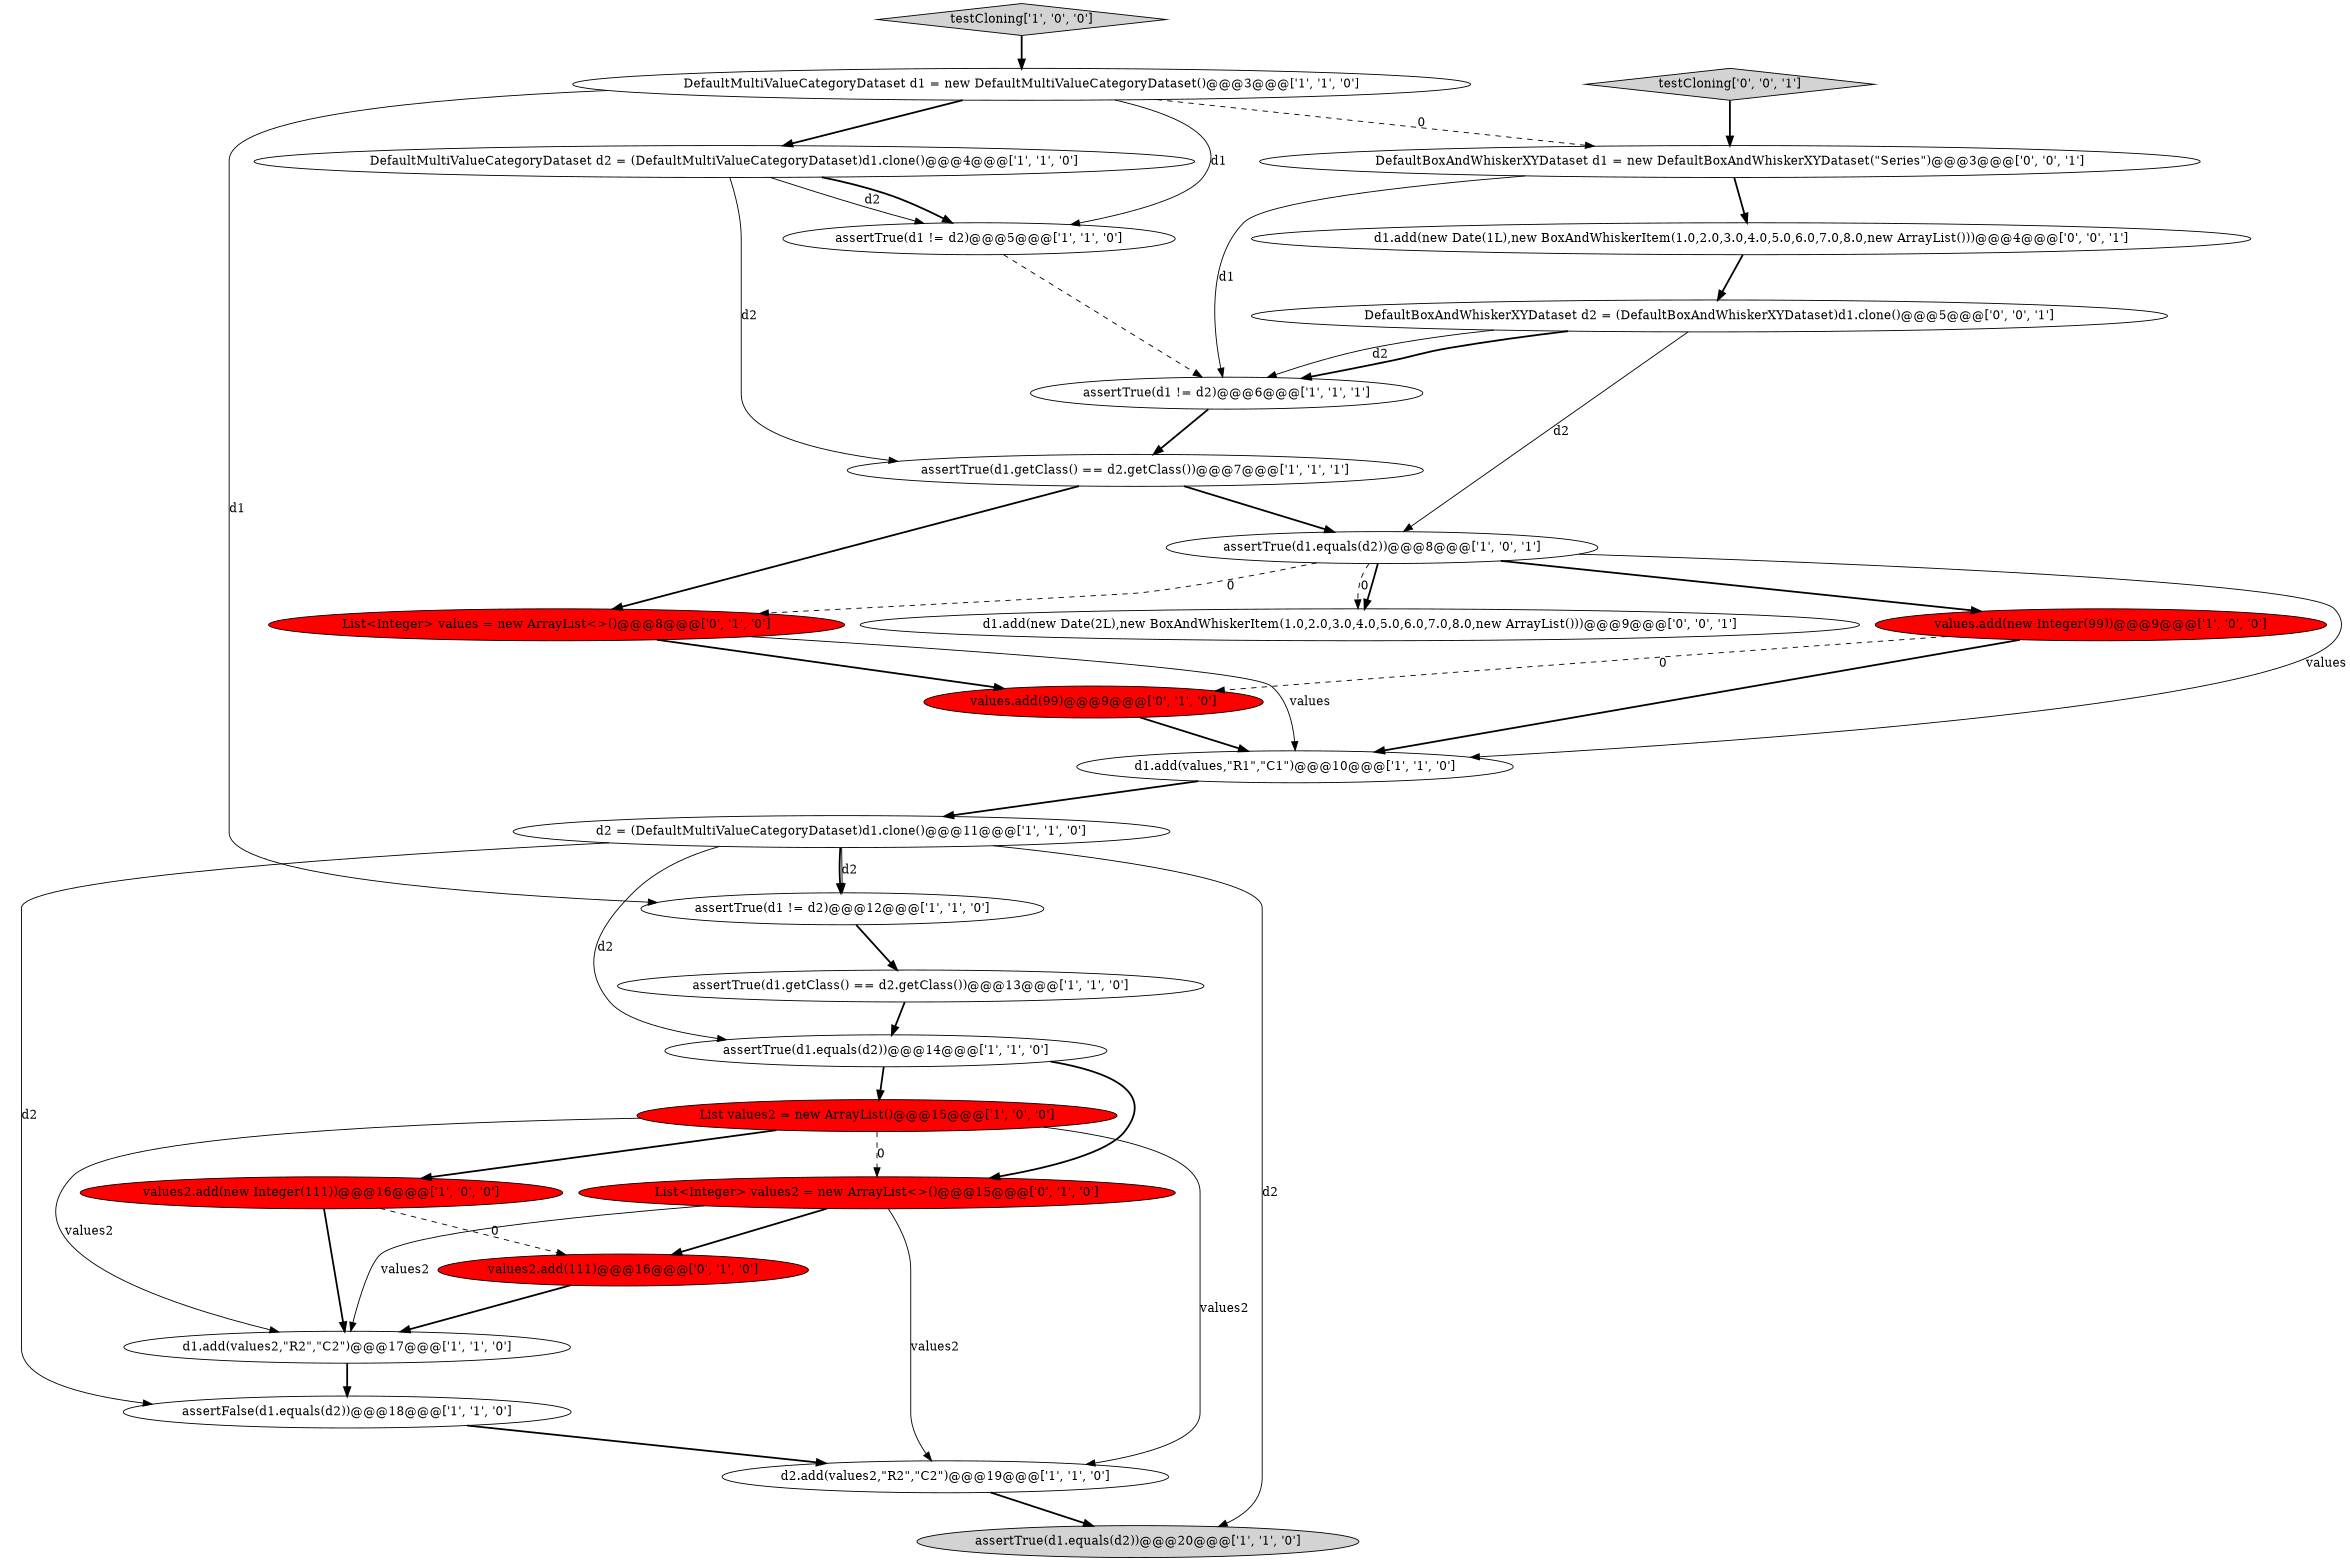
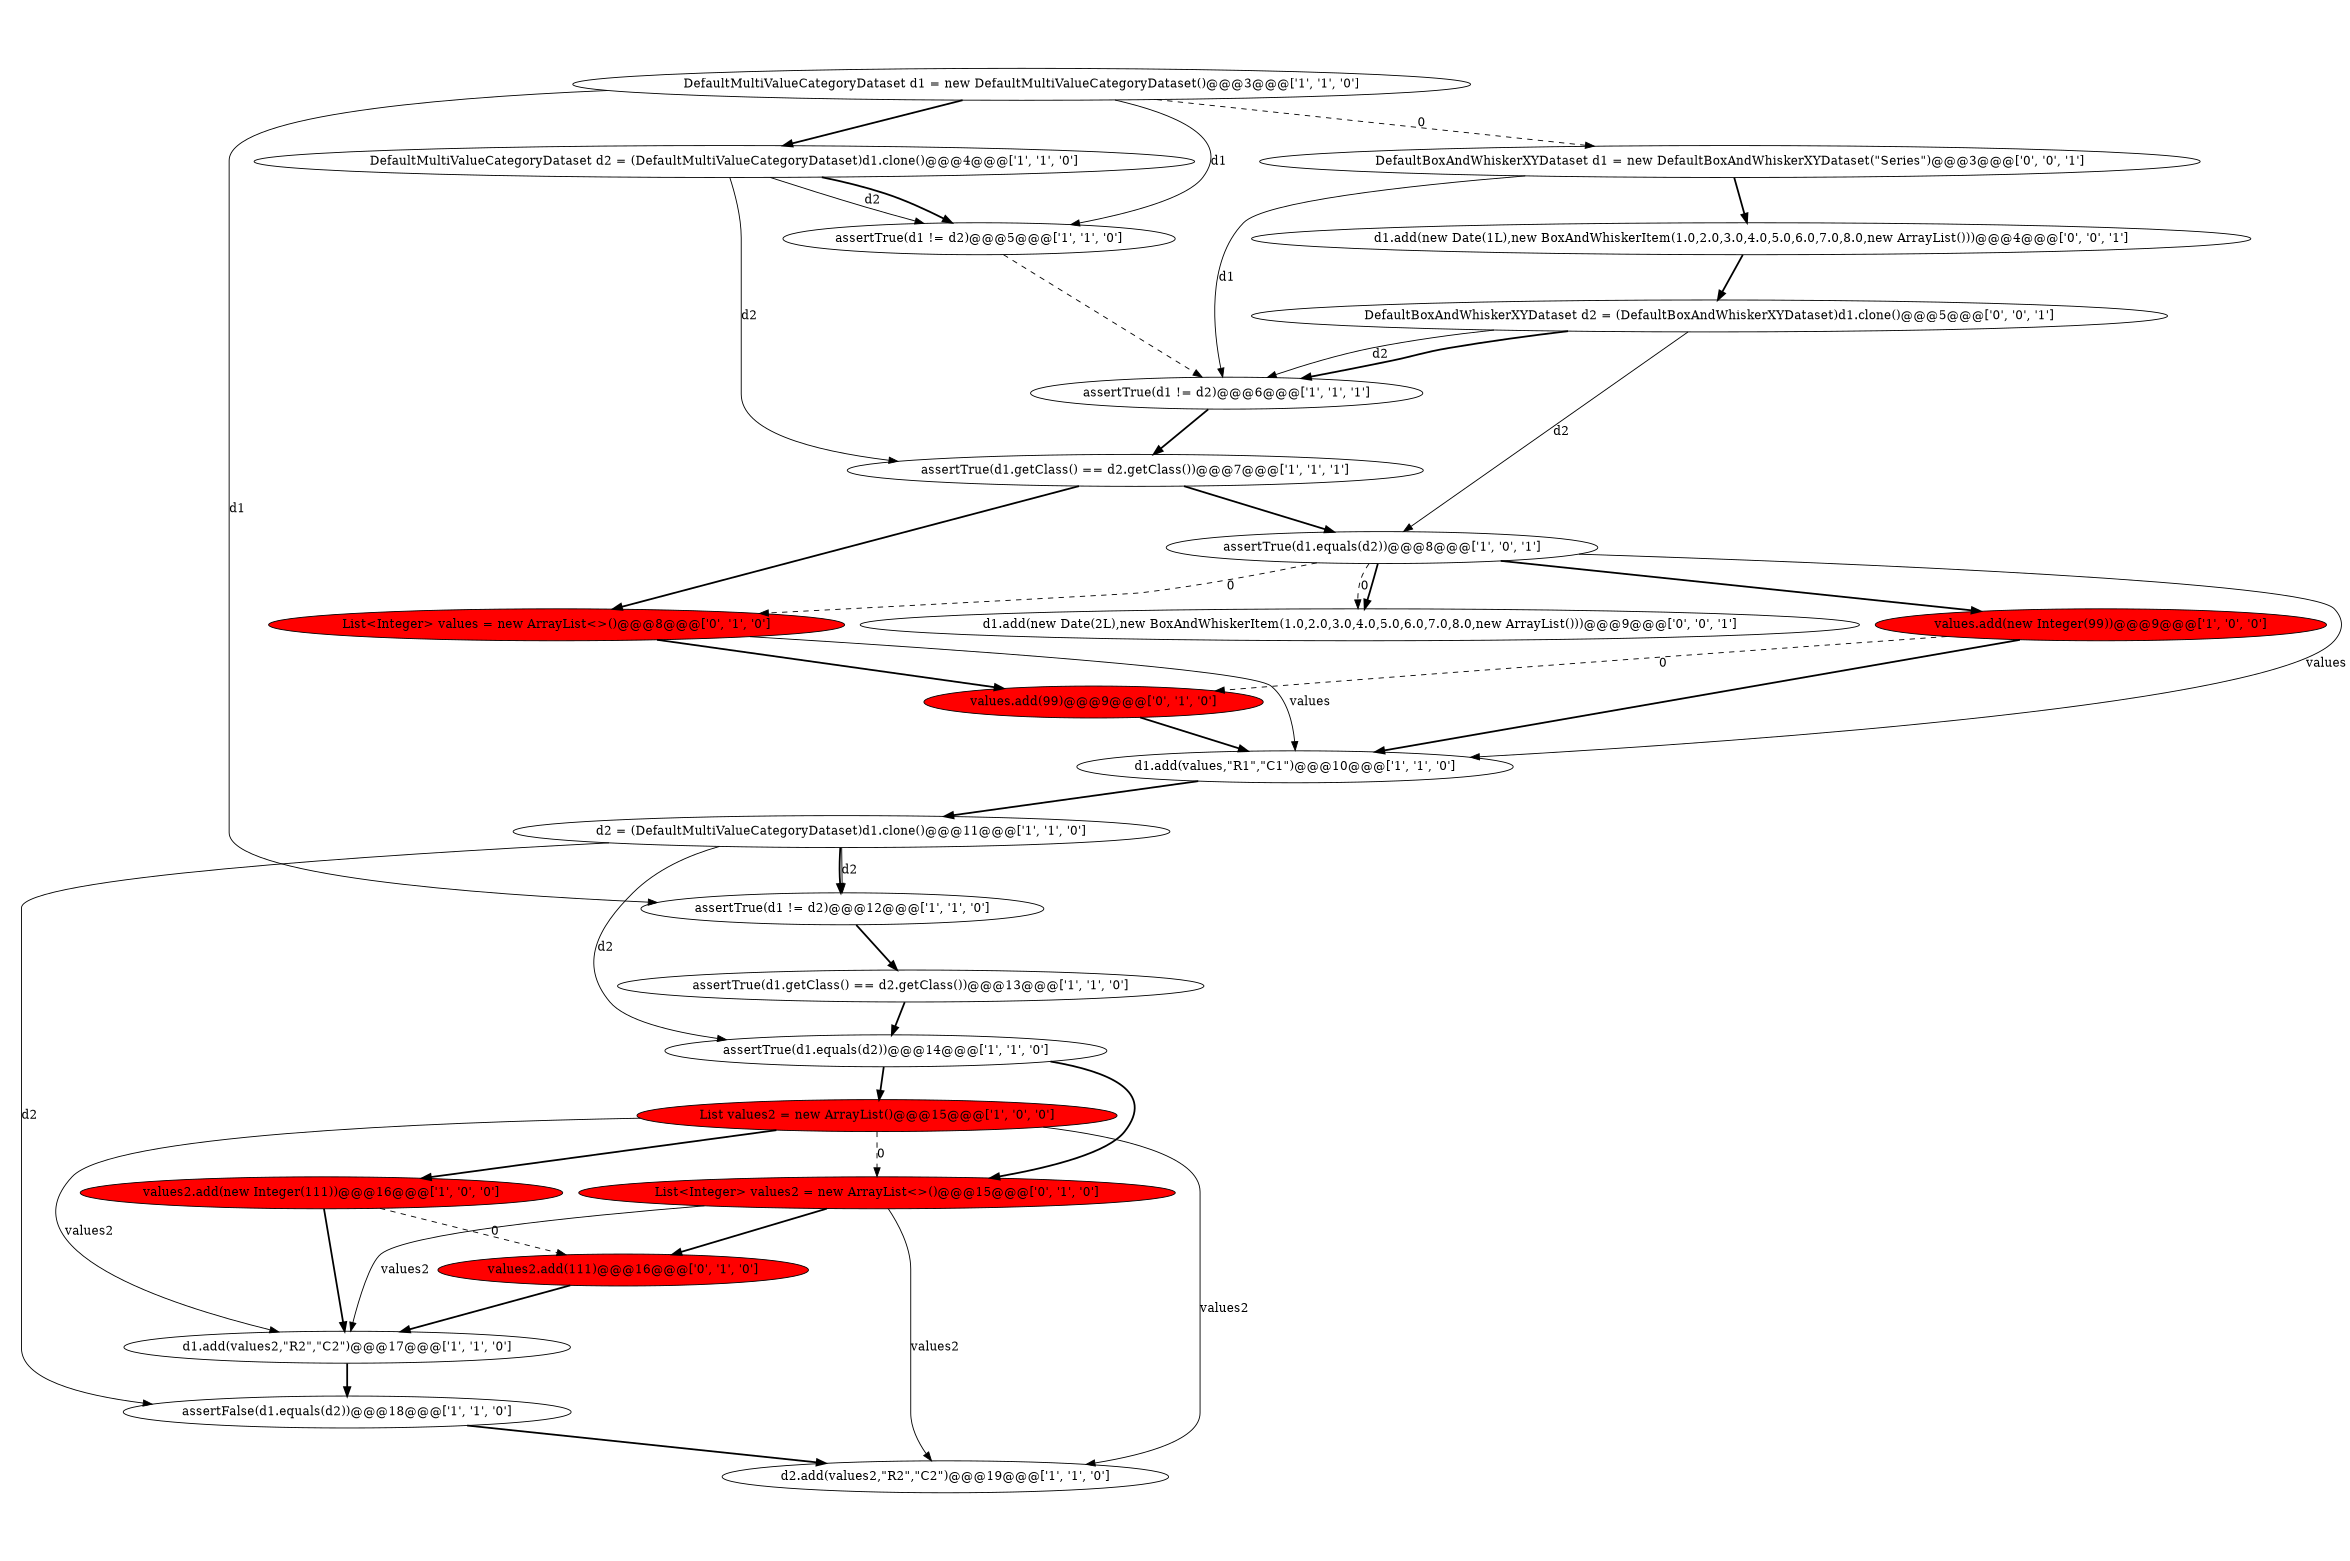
(1022, 20) -> none
(1730, 84) -> none
(1138, 1542) -> none
